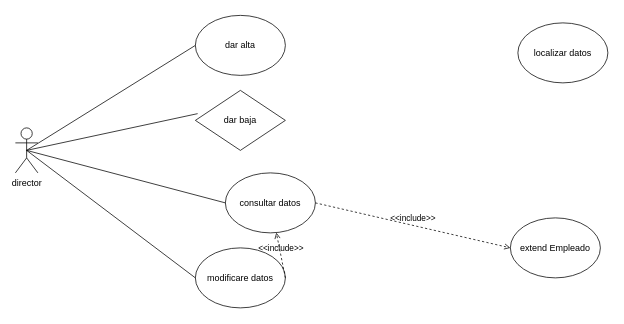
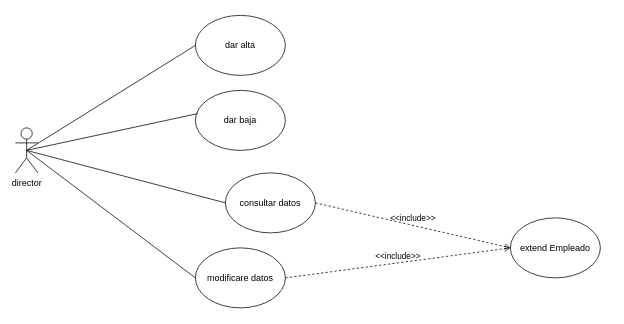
(563, 53) -> none
(240, 120) -> (240, 120)
(281, 256) -> (397, 263)
